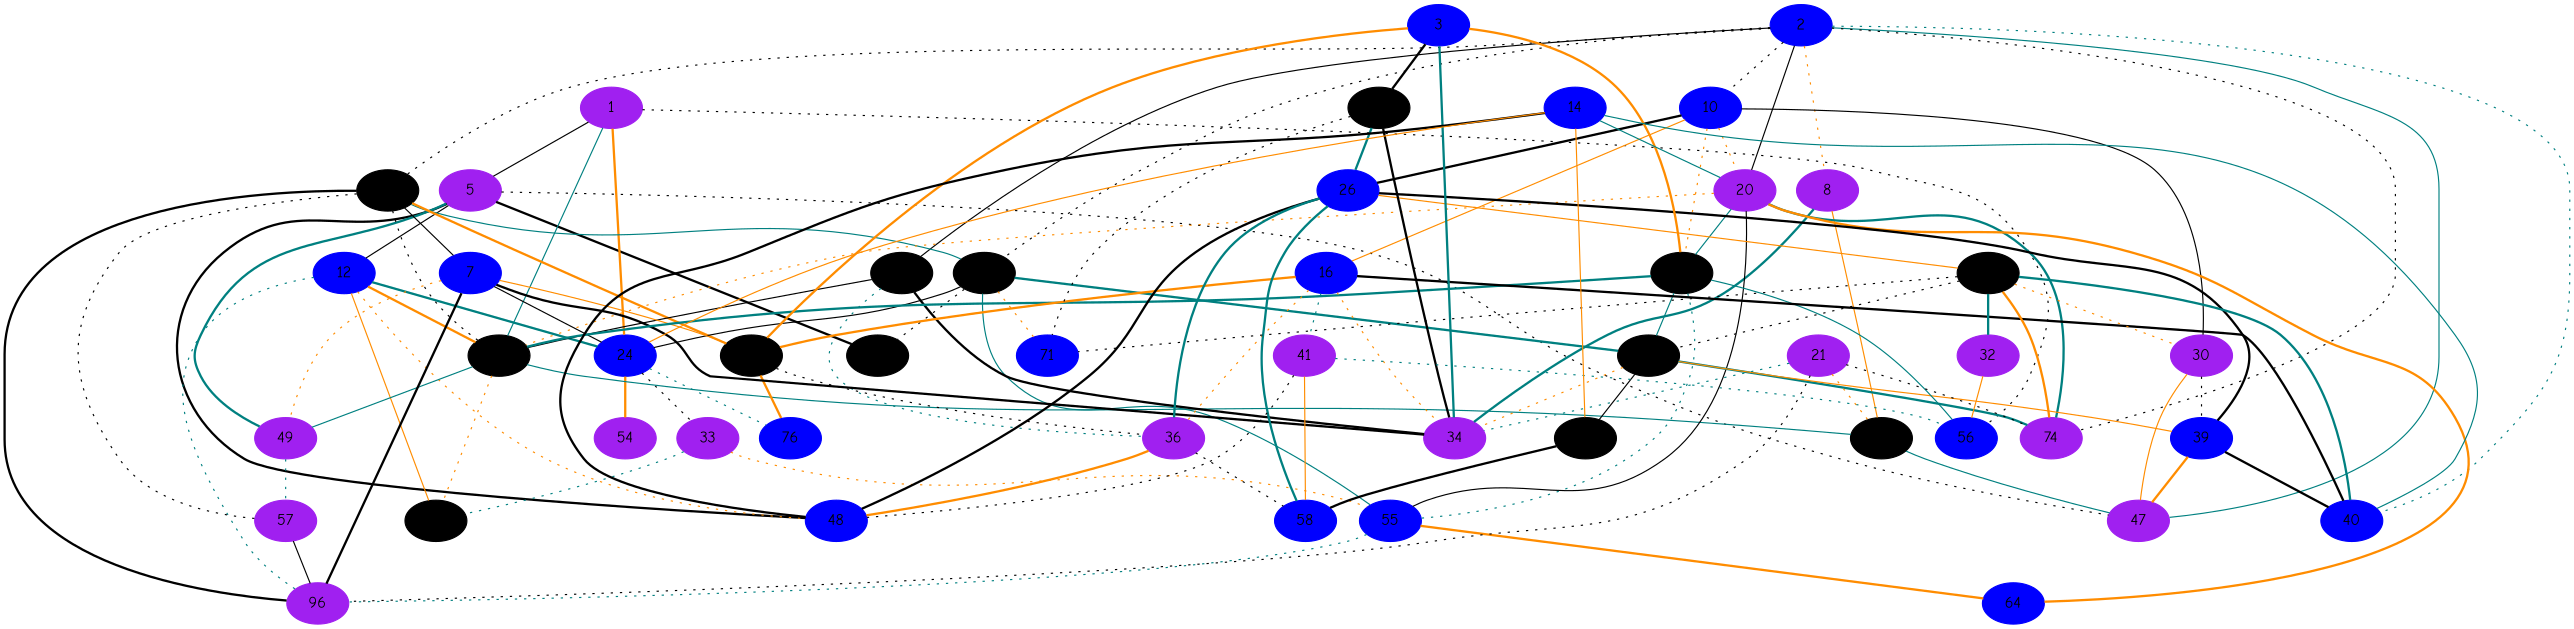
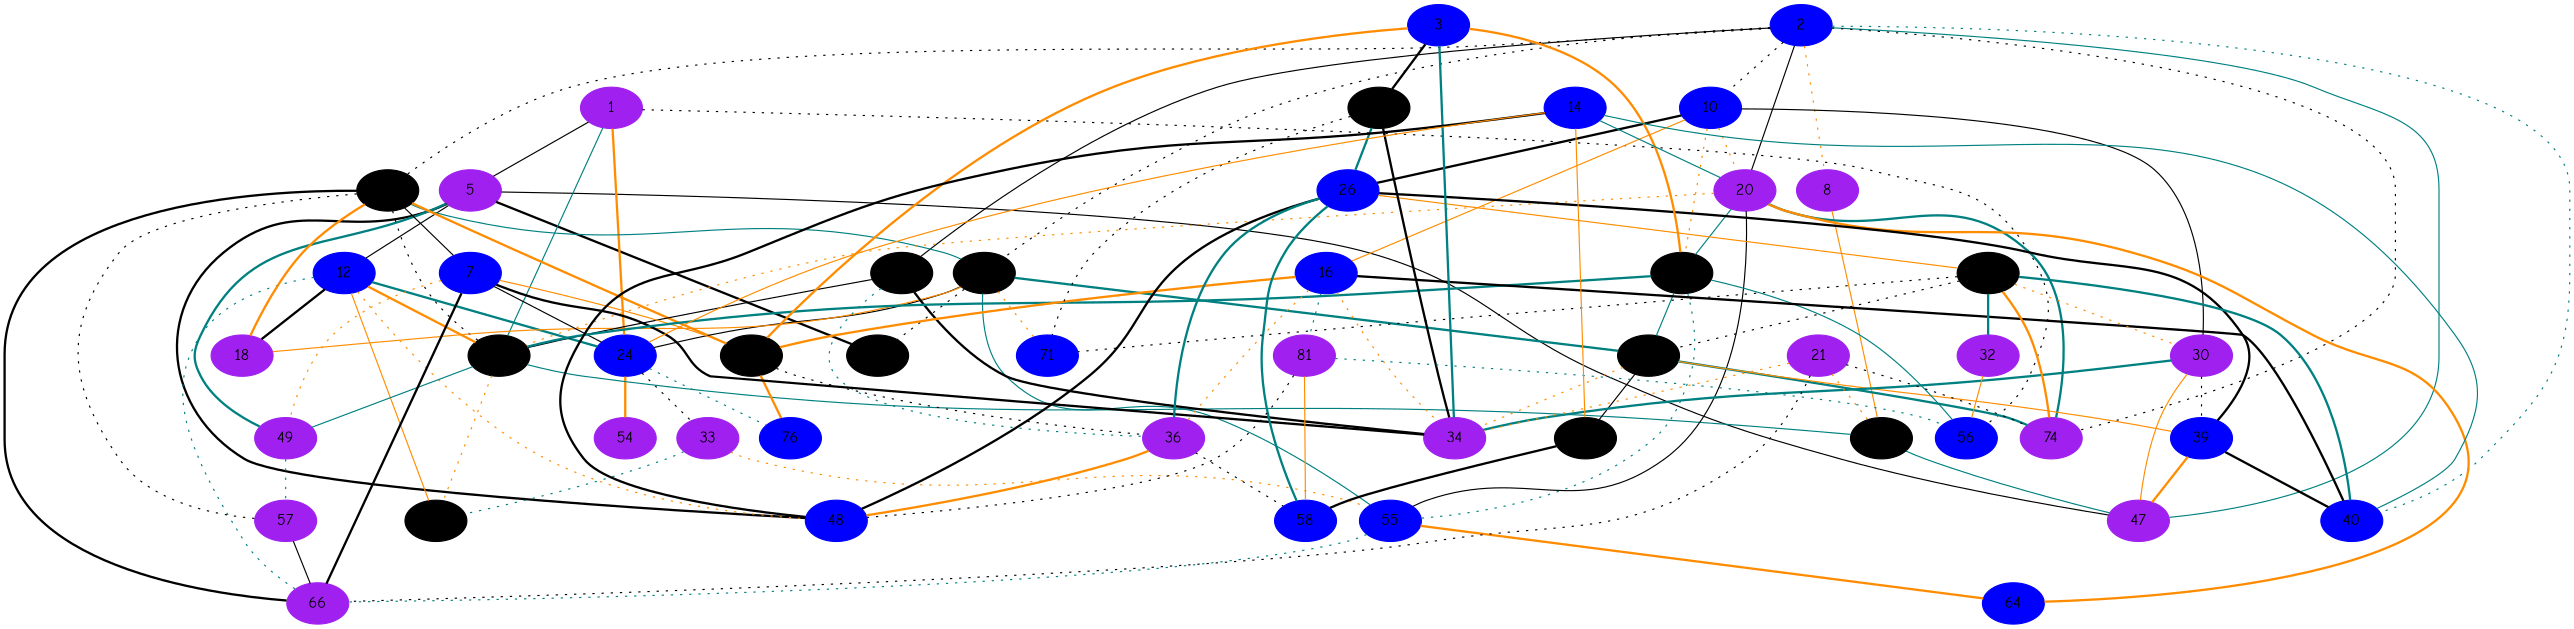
(1330, 245) -> (1330, 245)
(1649, 320) -> (1723, 397)
none -> (242, 356)
(1304, 356) -> (1304, 356)
(1637, 397) -> (1637, 397)
(318, 603) -> (318, 603)
